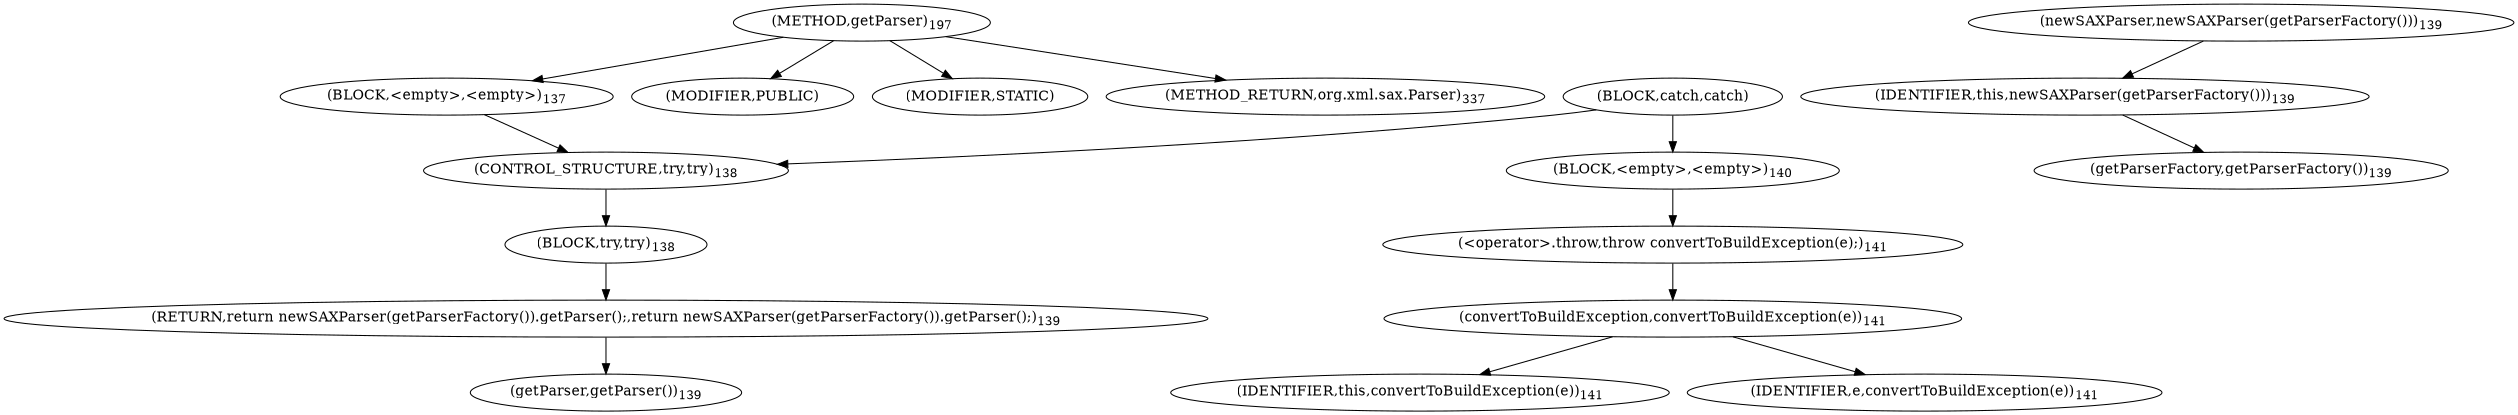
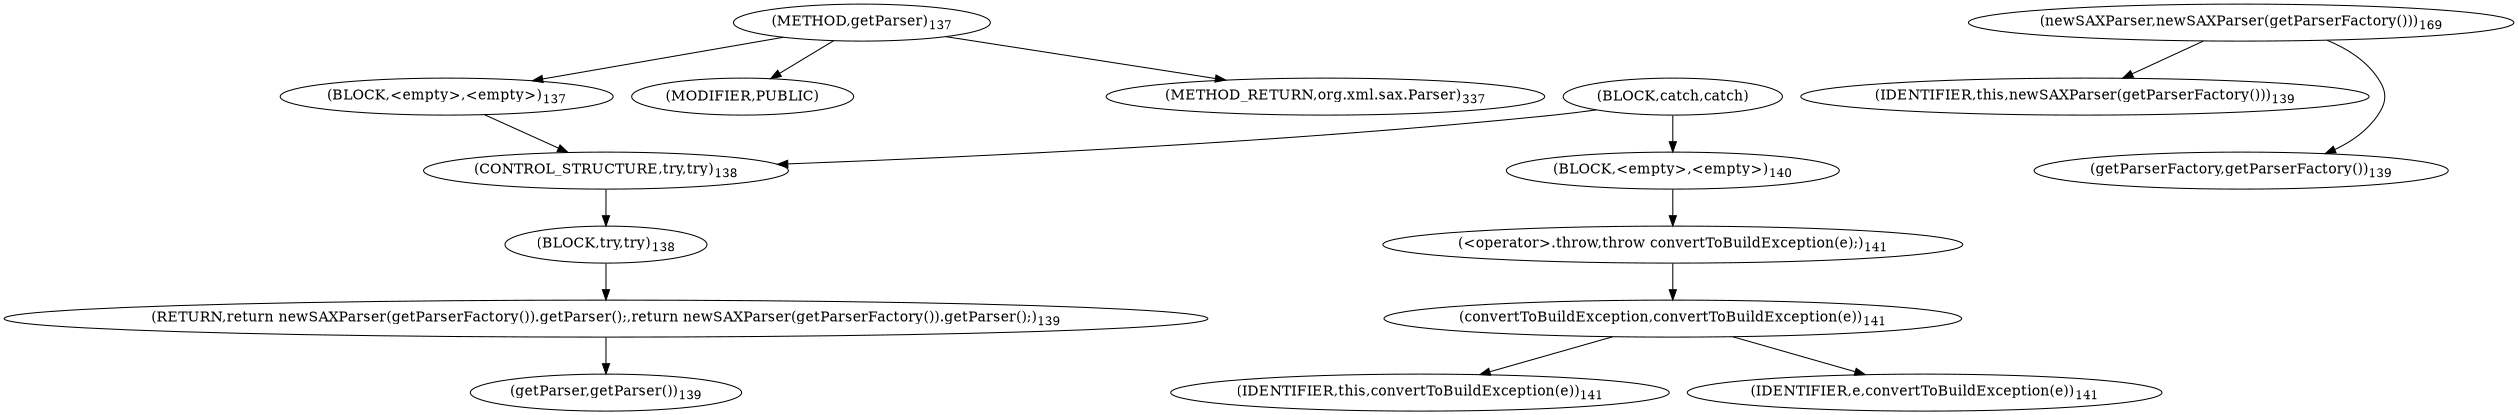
(941, 21) -> (941, 21)
(2431, 21) -> (2431, 21)
(980, 97) -> none
(2158, 132) -> (2384, 92)
